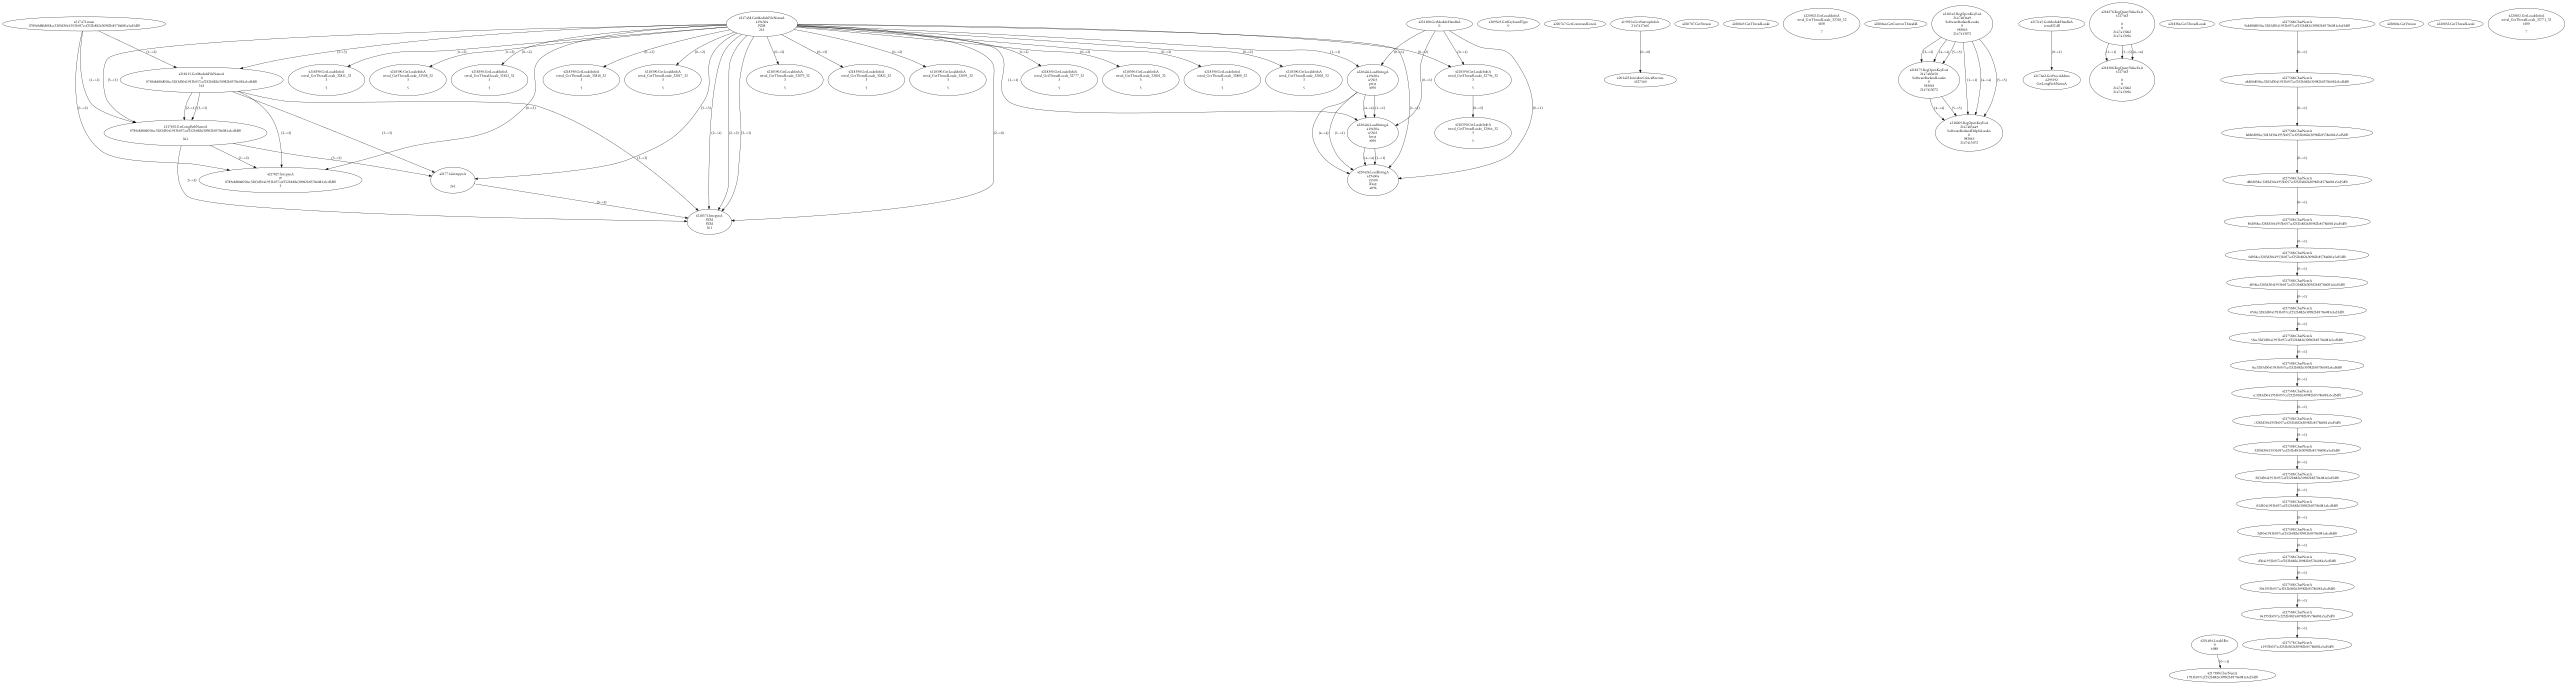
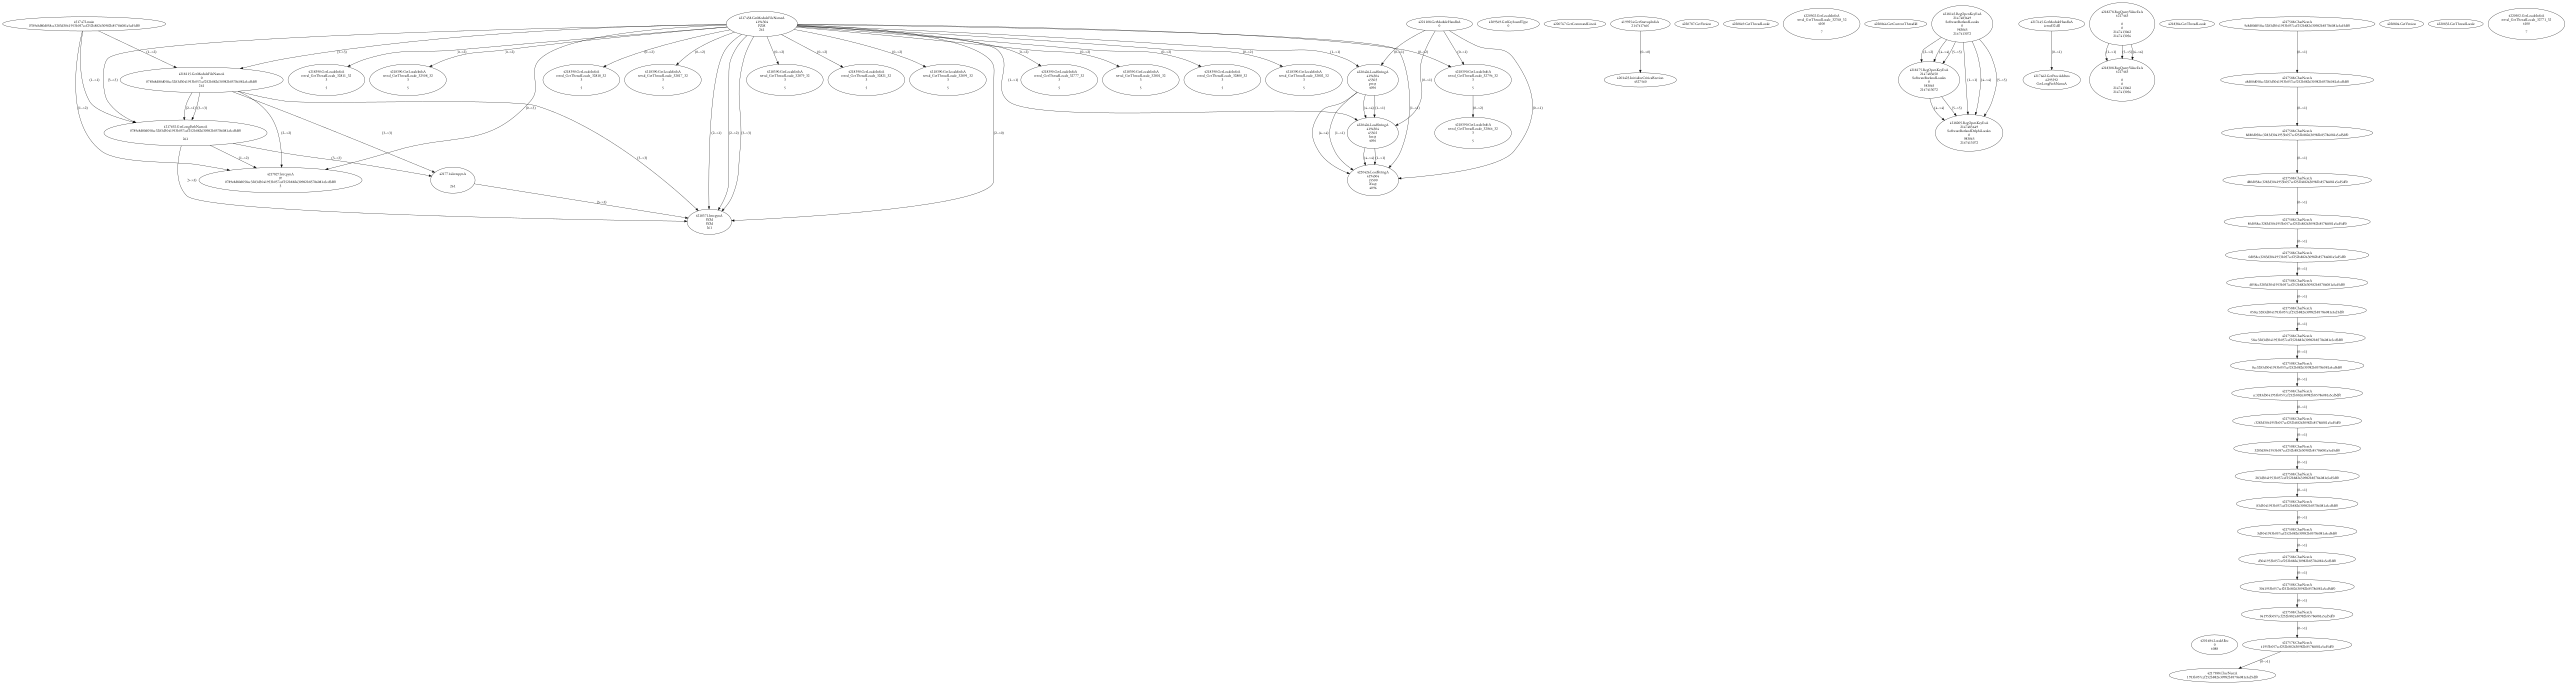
(490, 80) -> none
(641, 154) -> none
(2219, 660) -> (2261, 660)
